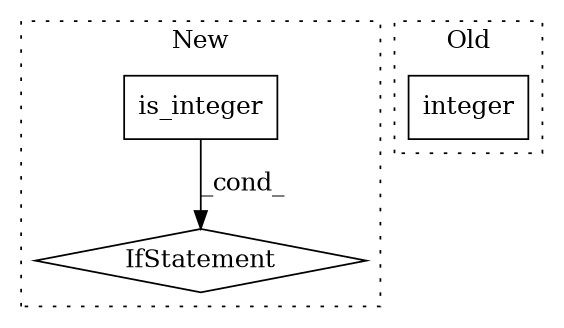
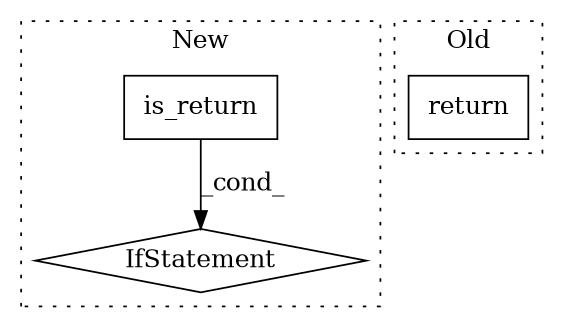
(201, 107) -> (201, 107)
(468, 107) -> (468, 107)
